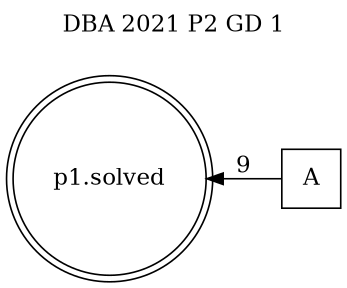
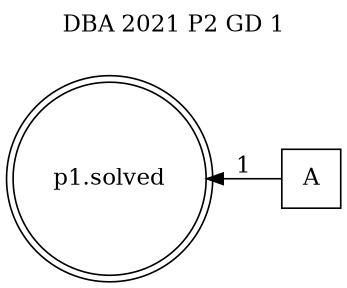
(244, 166) -> (244, 166)
